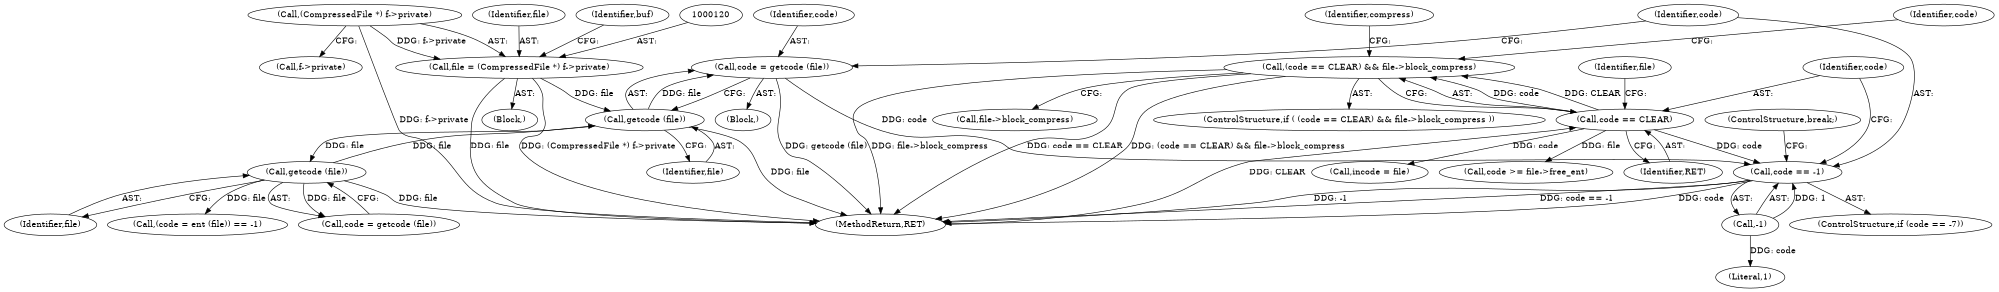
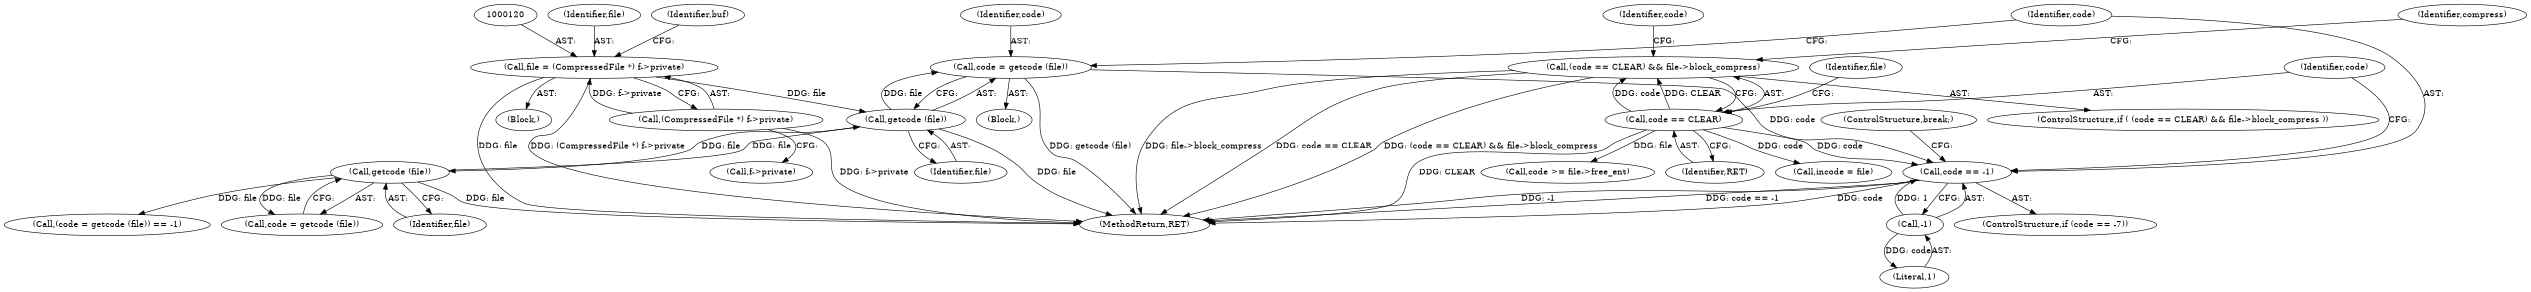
none -> (664, 89)
(1015, 120) -> none
(1238, 165) -> (1420, 161)
(1744, 199) -> (1951, 199)
(198, 225) -> (107, 225)
none -> (1932, 254)
